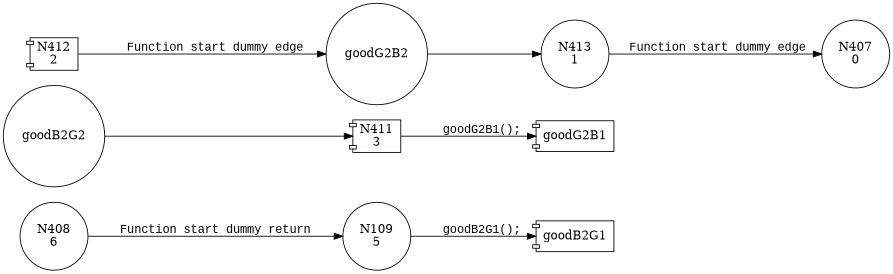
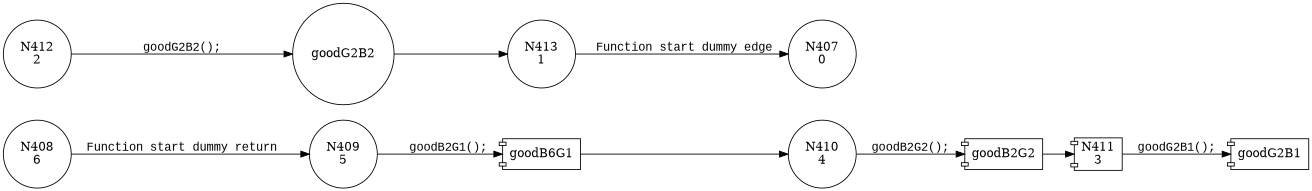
(215, 48) -> (182, 48)
(54, 54) -> (37, 54)
(54, 136) -> (1004, 154)
none -> (822, 154)
(377, 236) -> (343, 154)
(575, 236) -> (542, 154)
